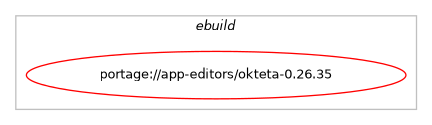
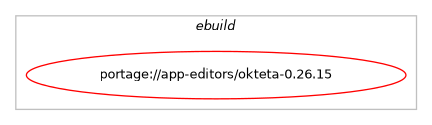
(216, 75) -> (216, 75)
